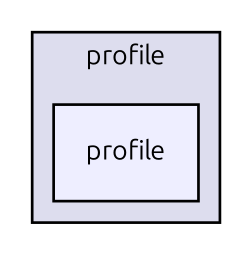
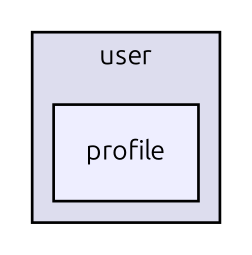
(126, 58) -> (126, 58)
